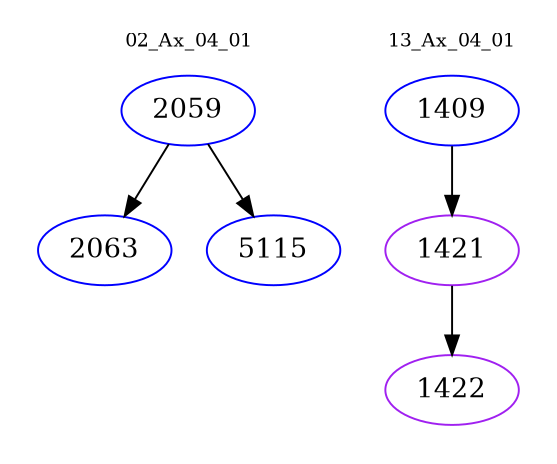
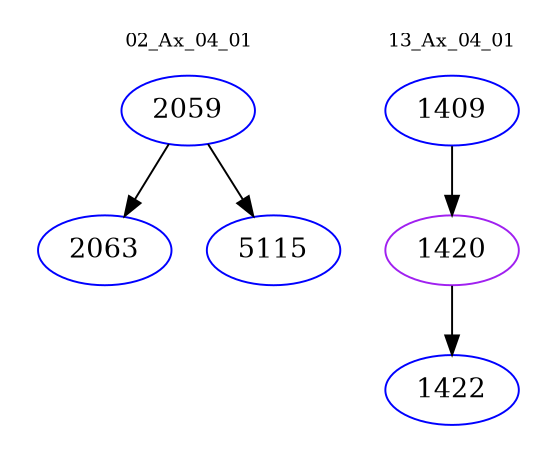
(452, 250) -> (452, 250)
(452, 390) -> (452, 390)
